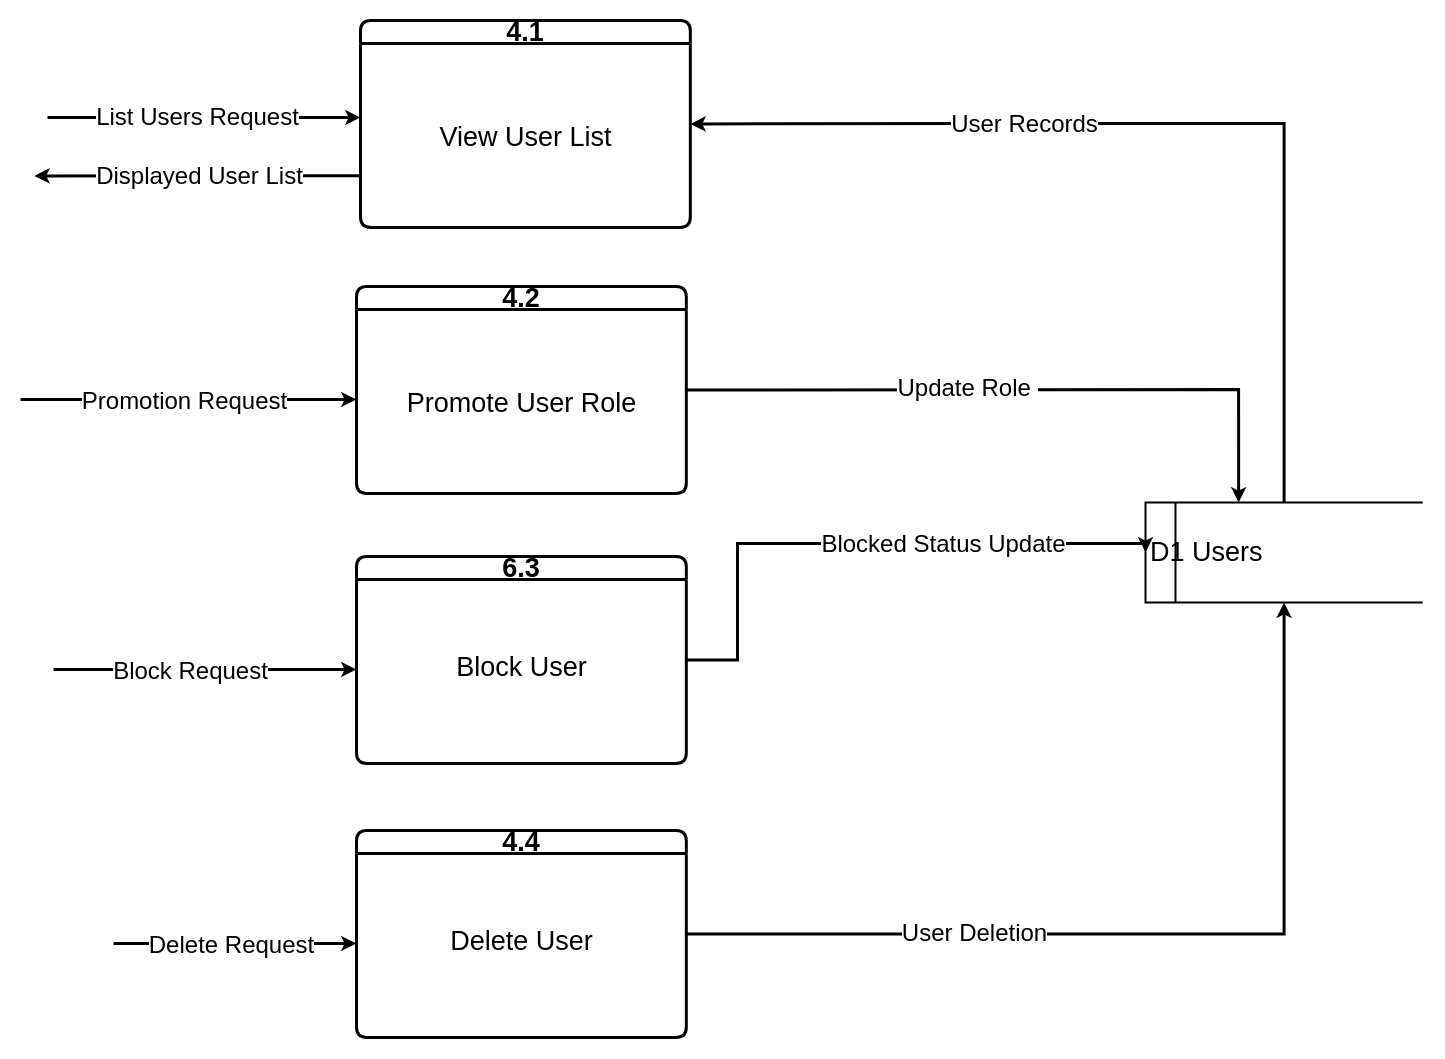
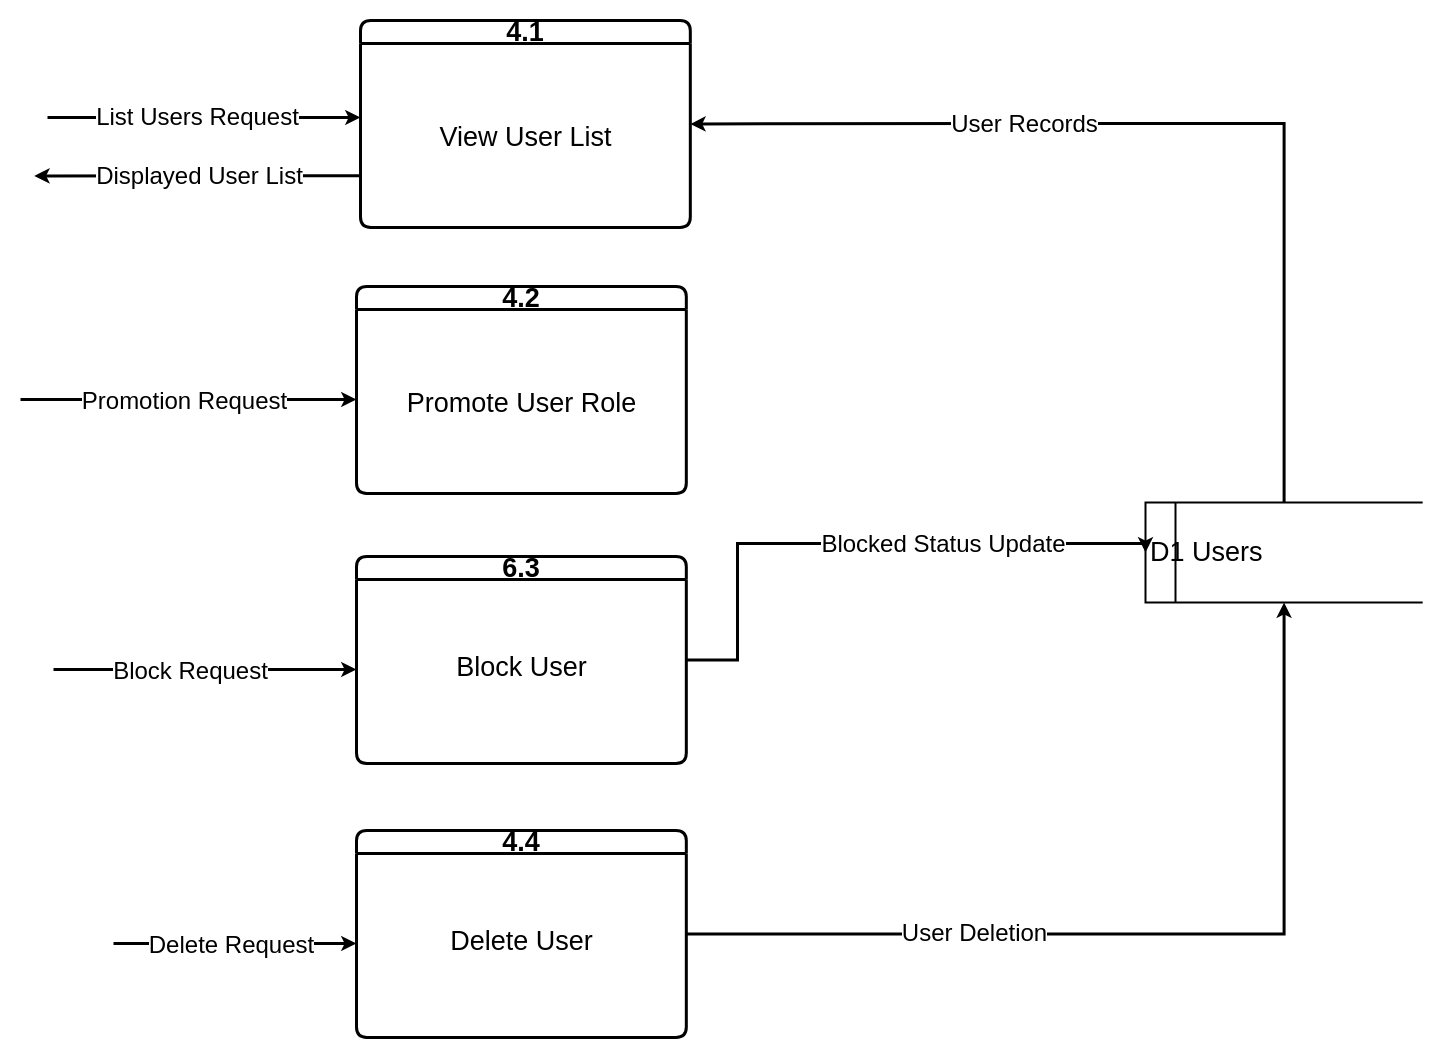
(1015, 390) -> none
